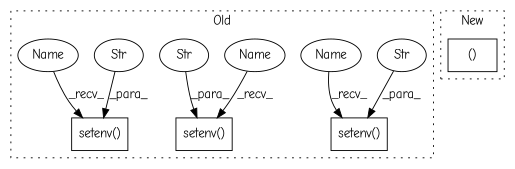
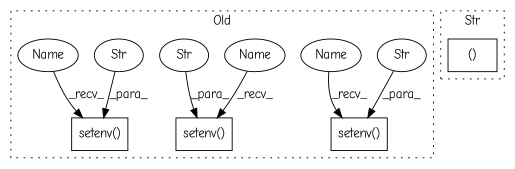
(473, 21) -> (473, 21)
